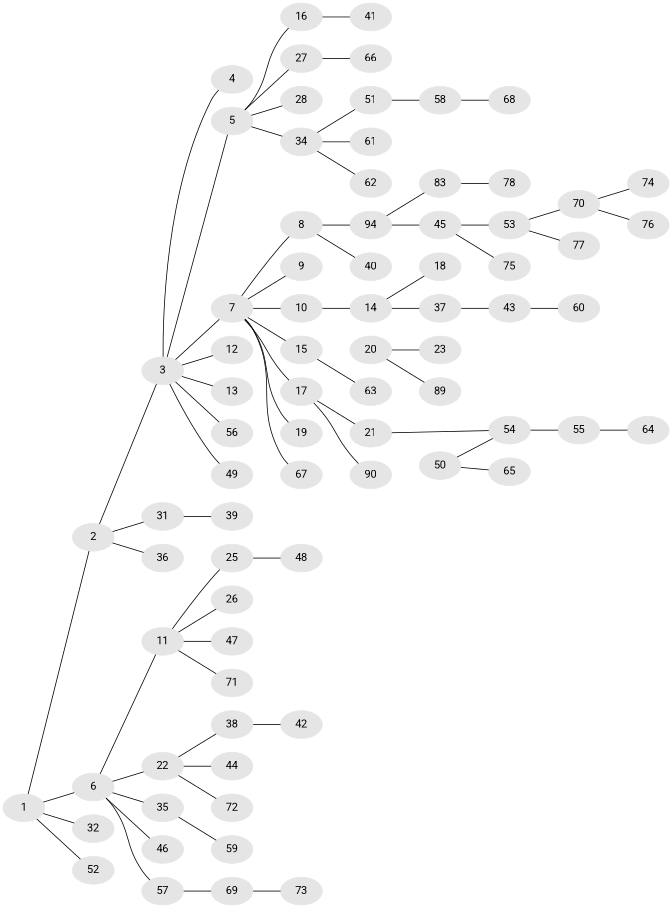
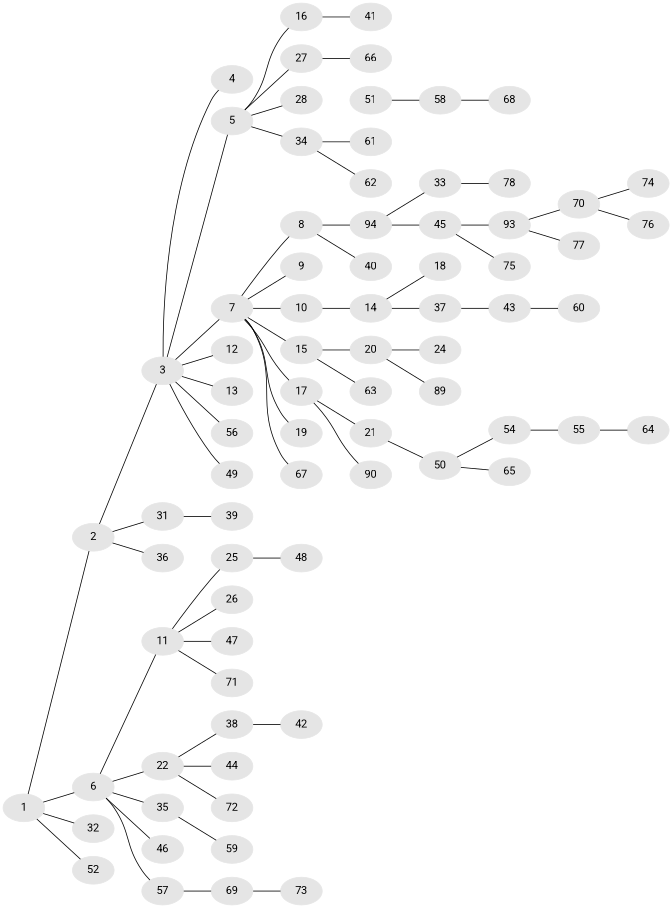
(336, 121) -> none
(440, 183) -> (440, 183)
(510, 225) -> (510, 225)
none -> (336, 350)
(440, 350) -> (440, 350)
(440, 432) -> (405, 449)
